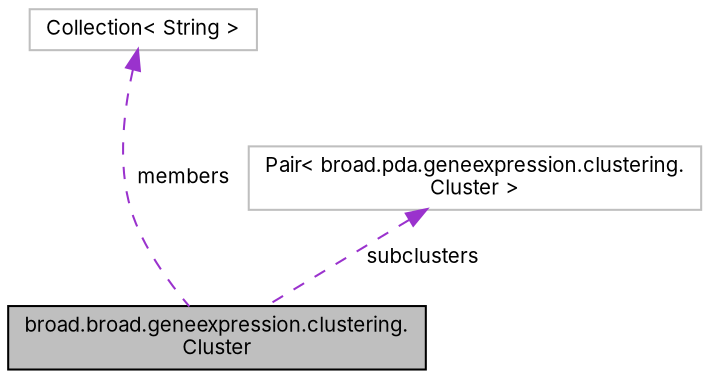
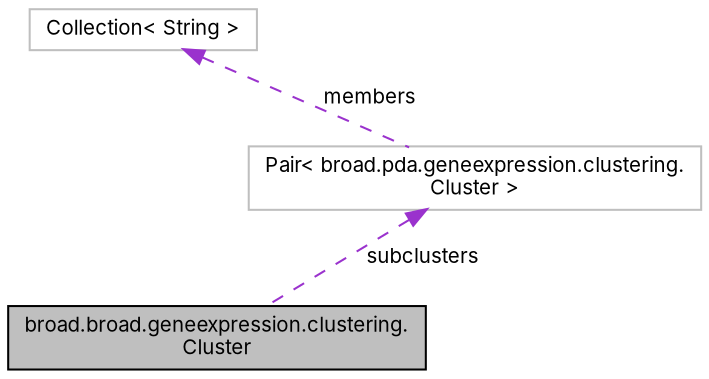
(128, 196) -> (306, 102)
